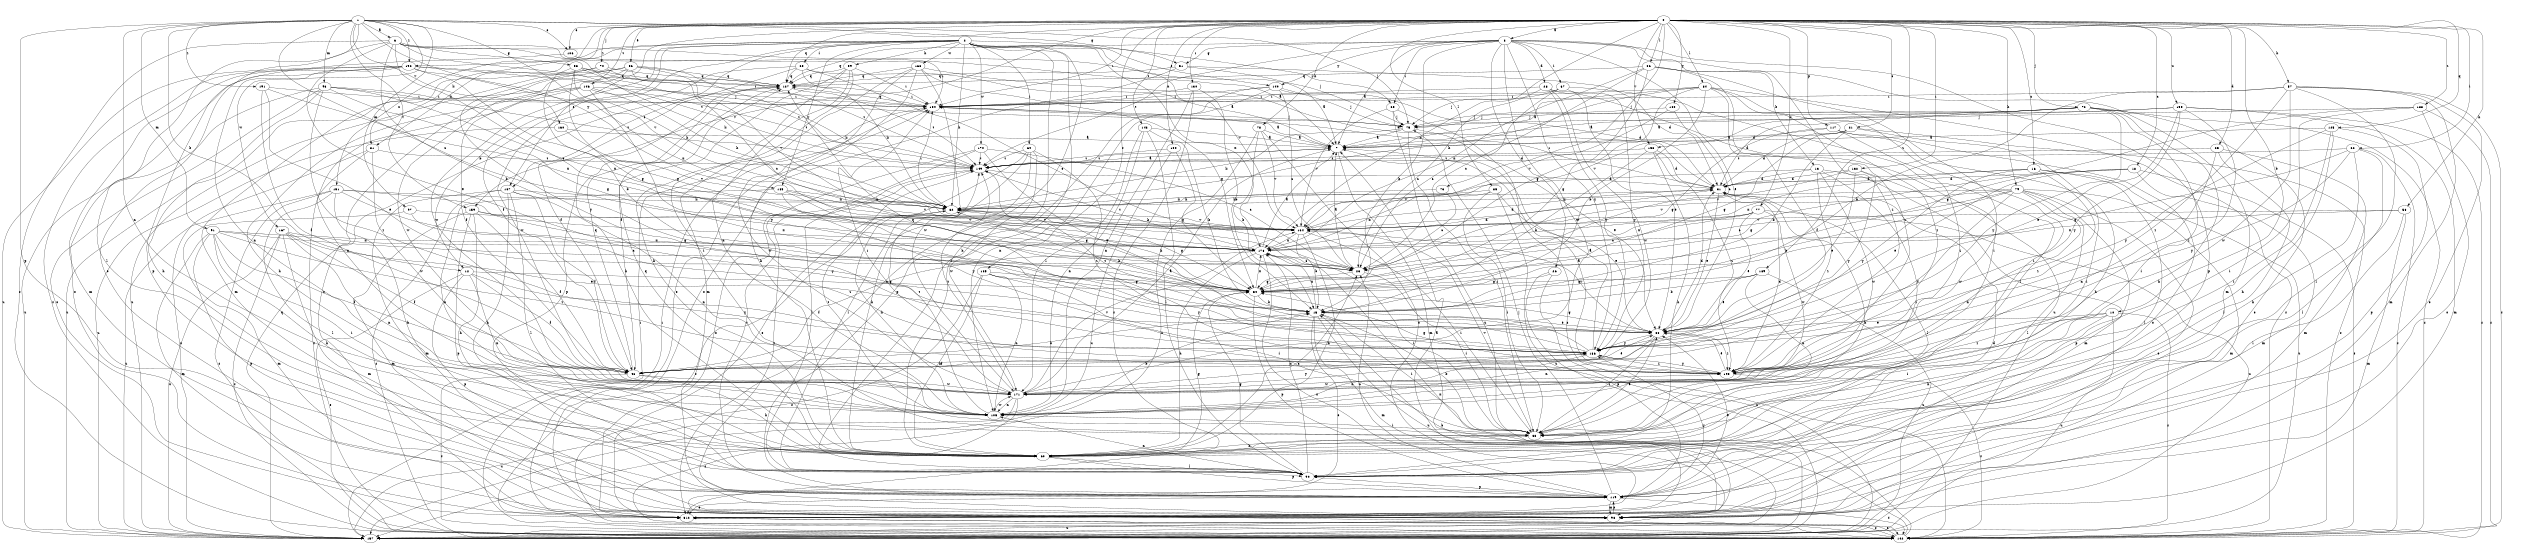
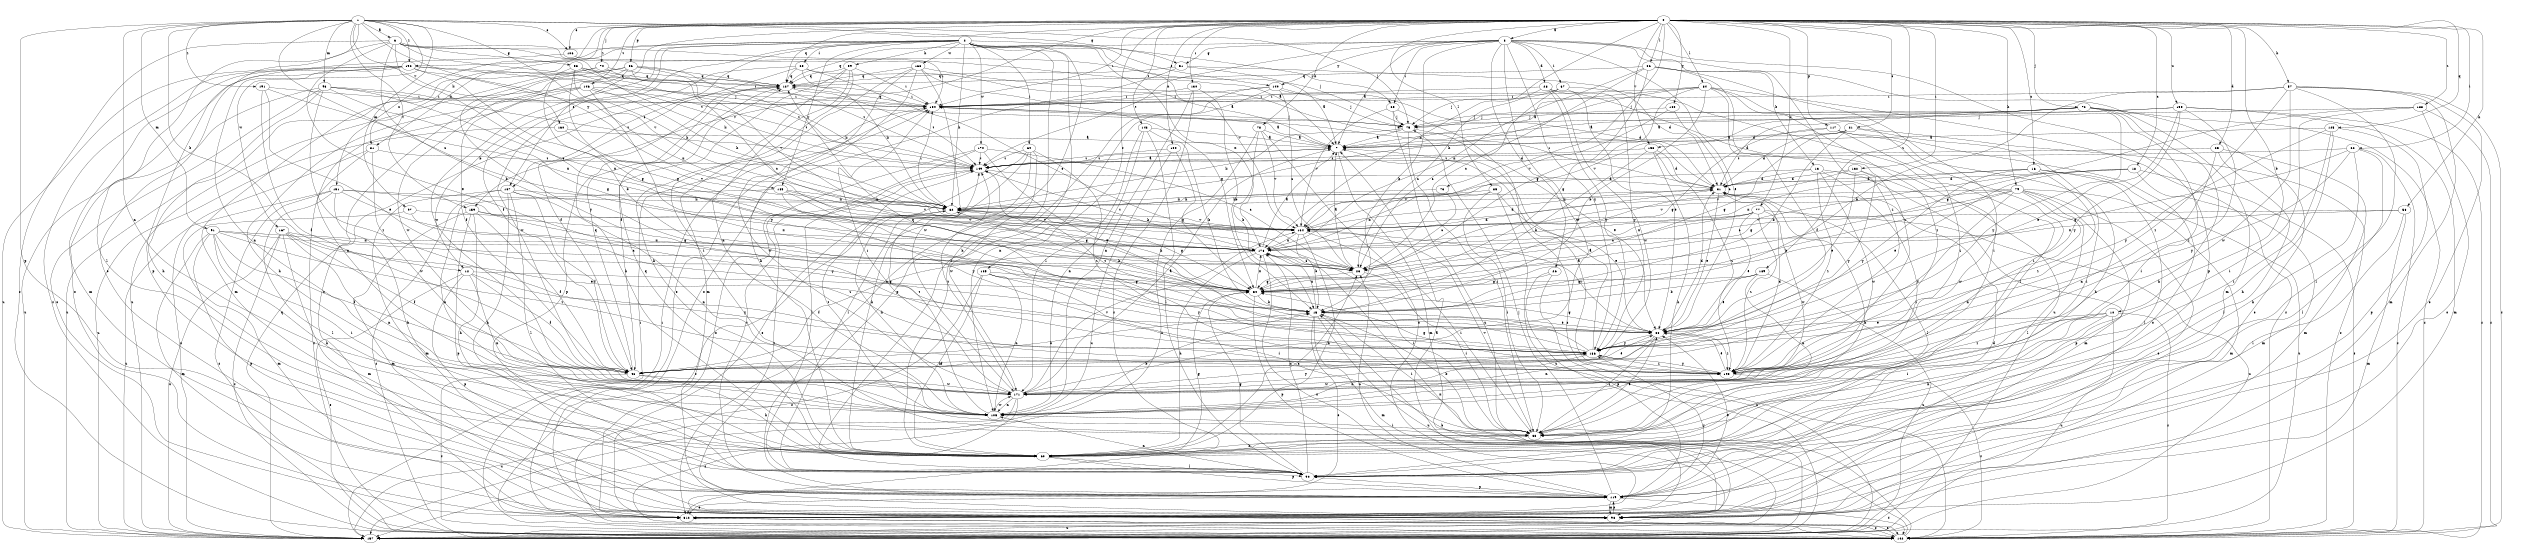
(638, 41) -> (638, 41)
none -> (1752, 286)
